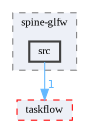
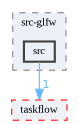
(45, 23) -> (39, 23)
